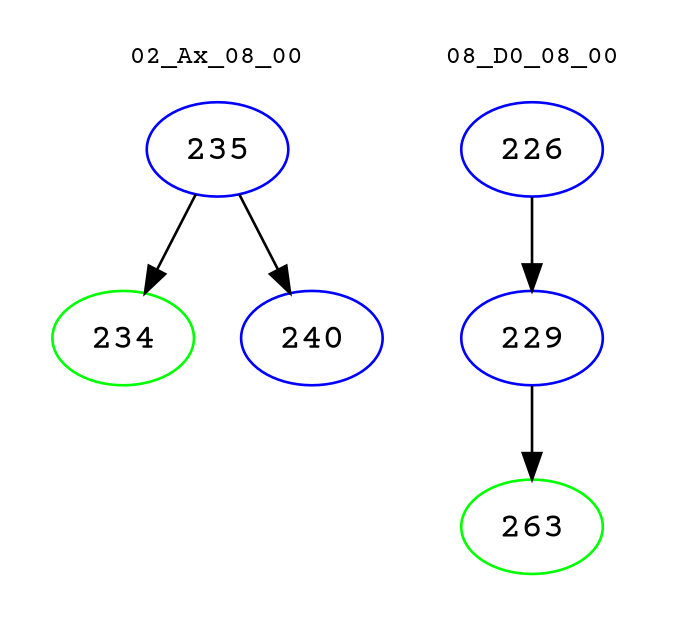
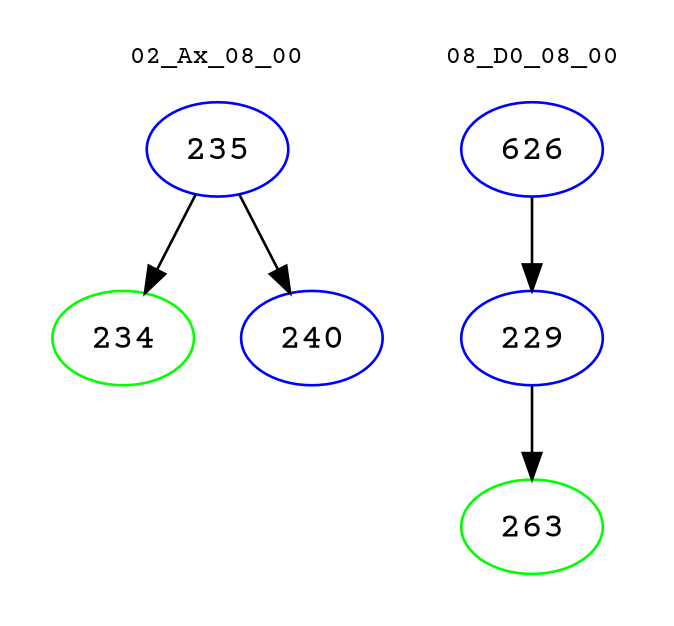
(532, 149) -> (532, 149)
